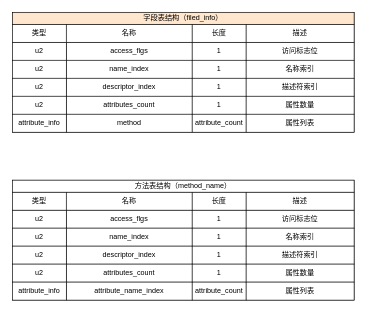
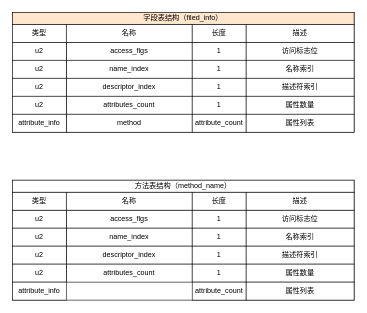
(129, 291) -> none
